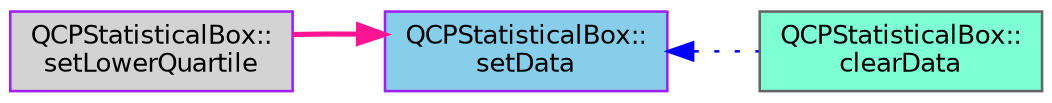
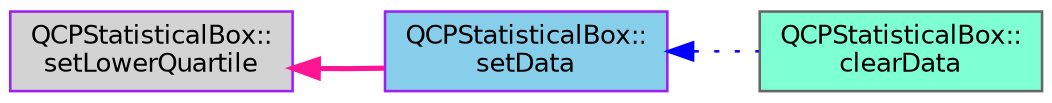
(325, 34) -> (352, 69)
